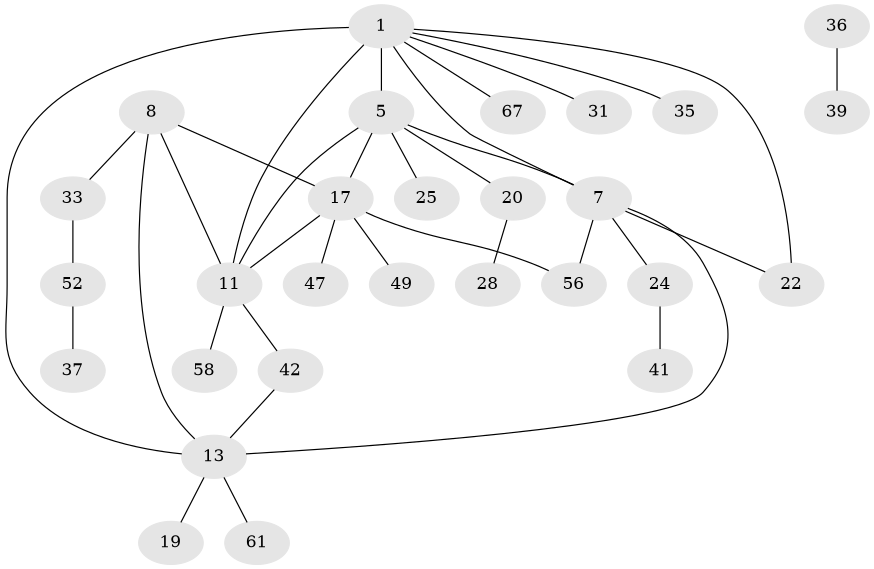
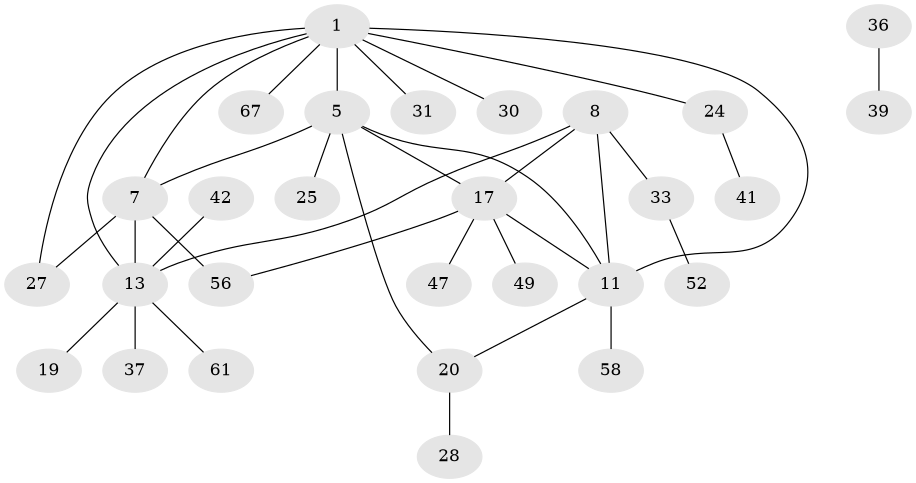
(685, 112) -> (509, 112)
(630, 242) -> (527, 66)
(792, 285) -> (37, 285)
(73, 328) -> (135, 328)
(260, 328) -> (530, 328)
